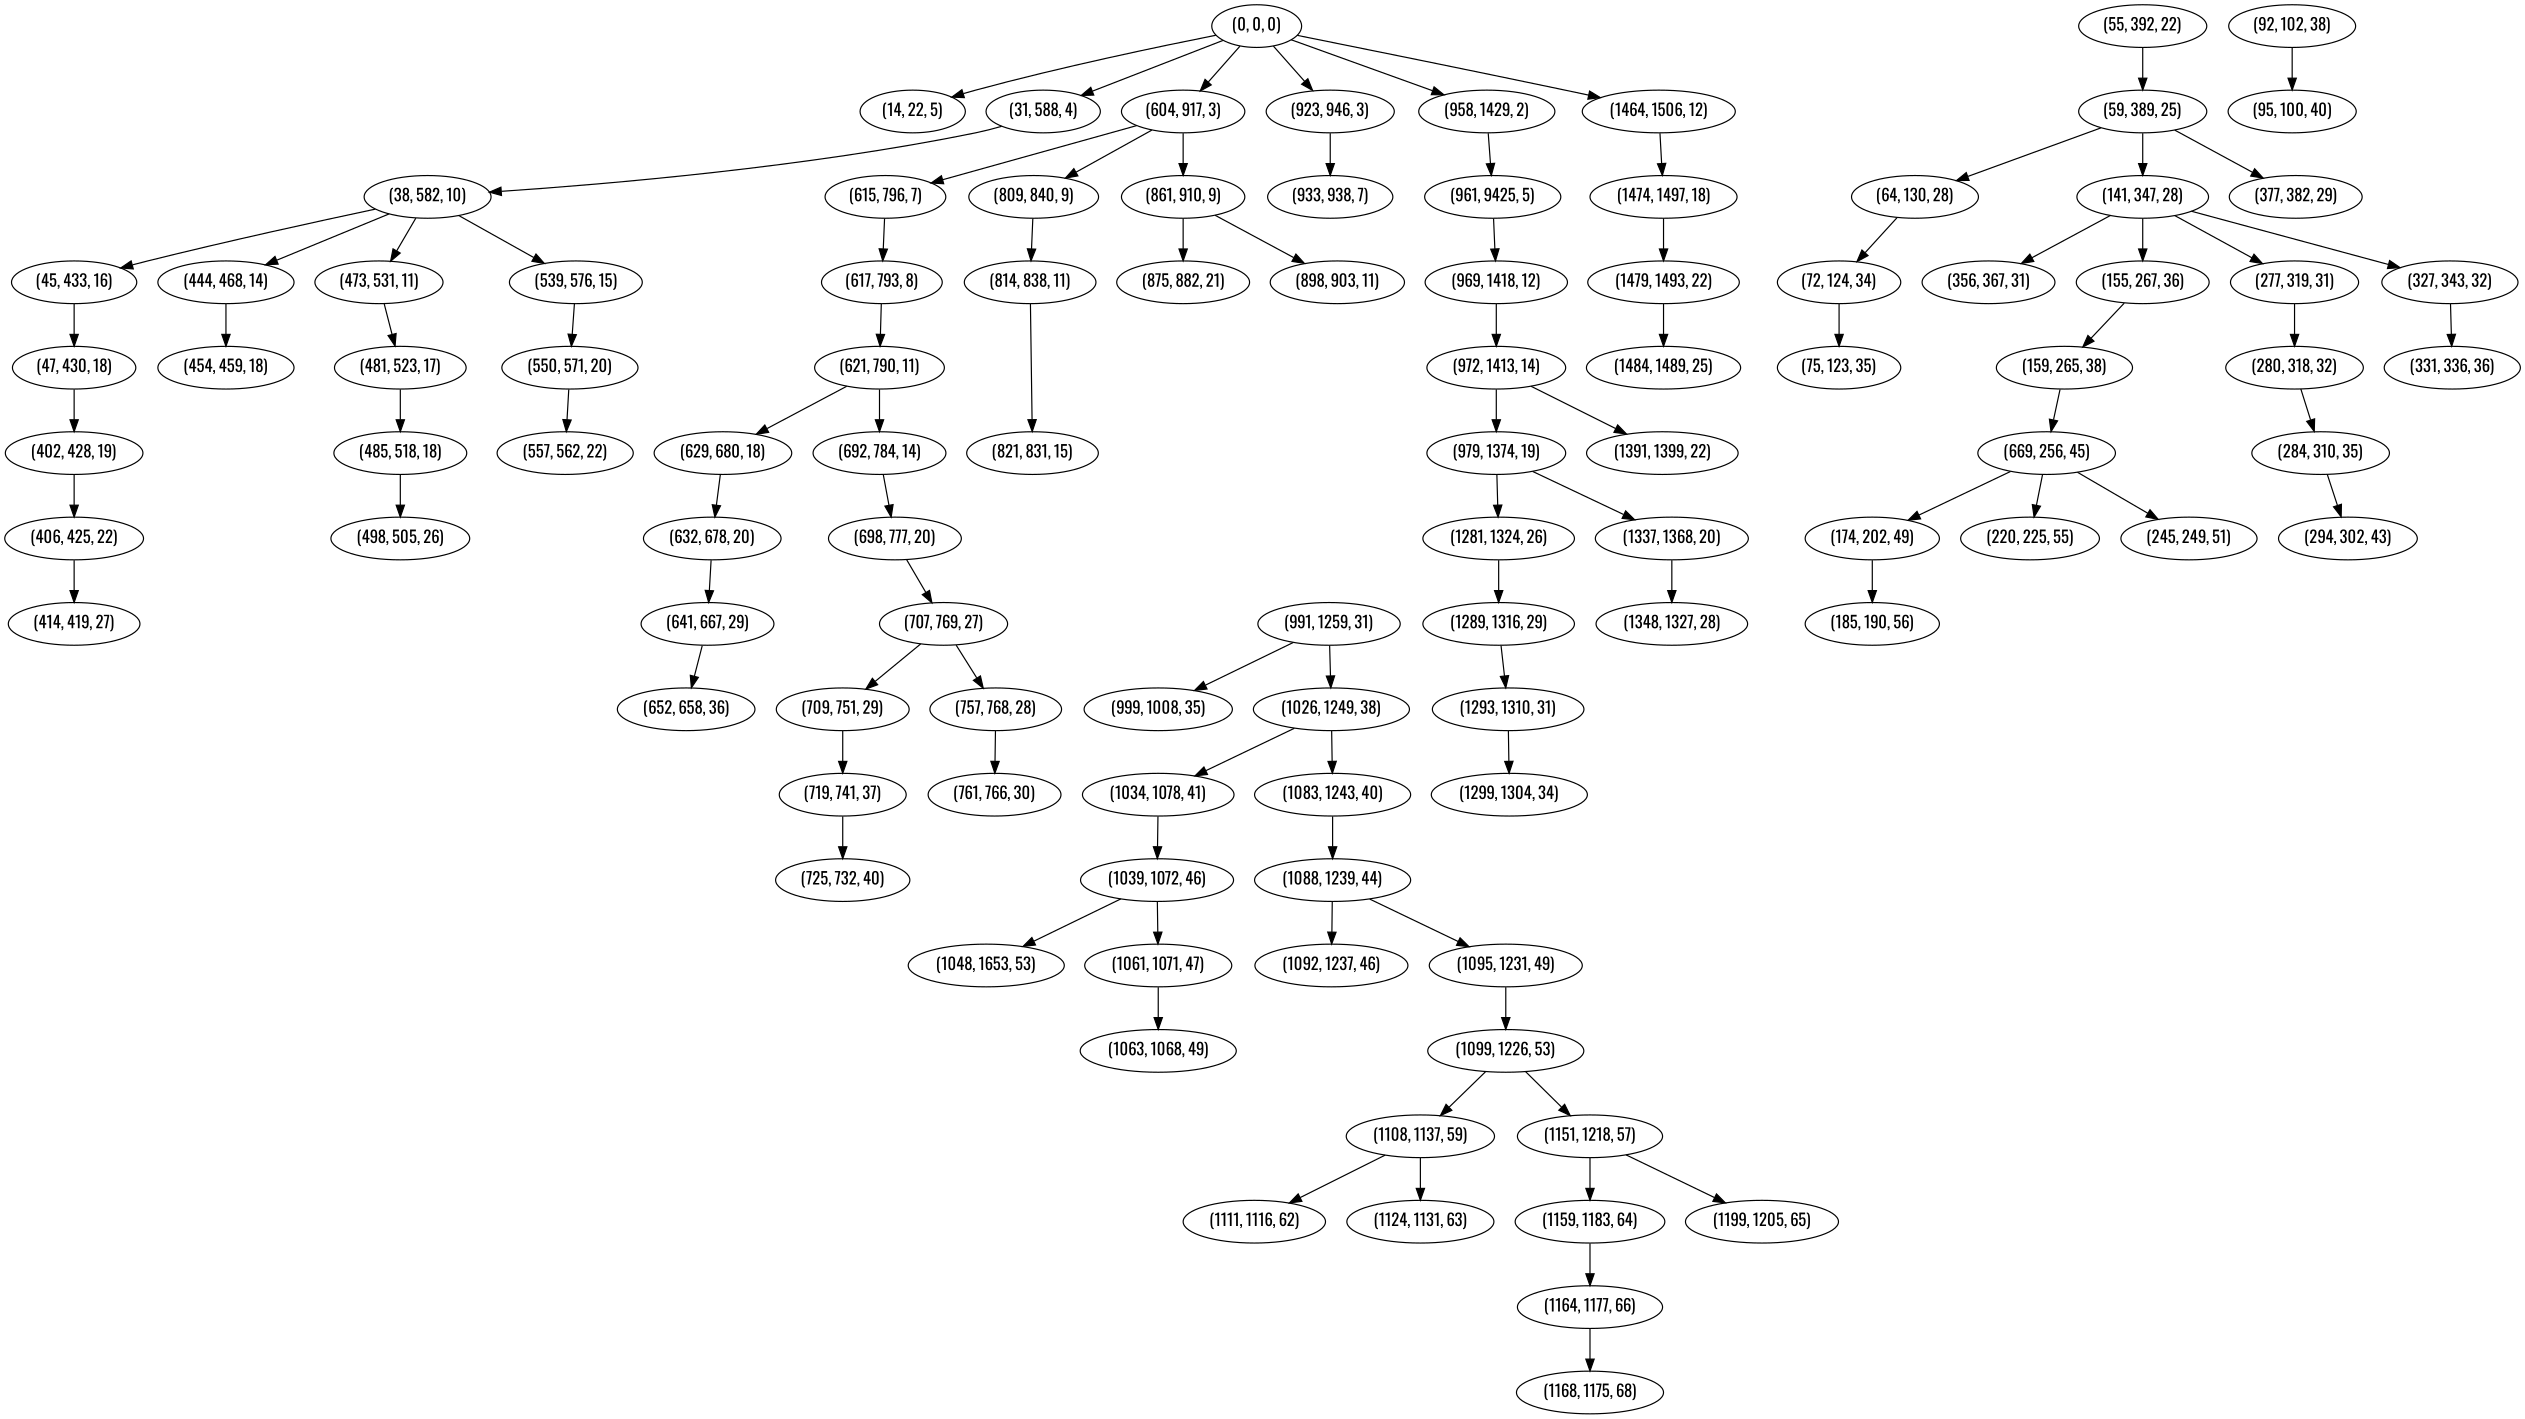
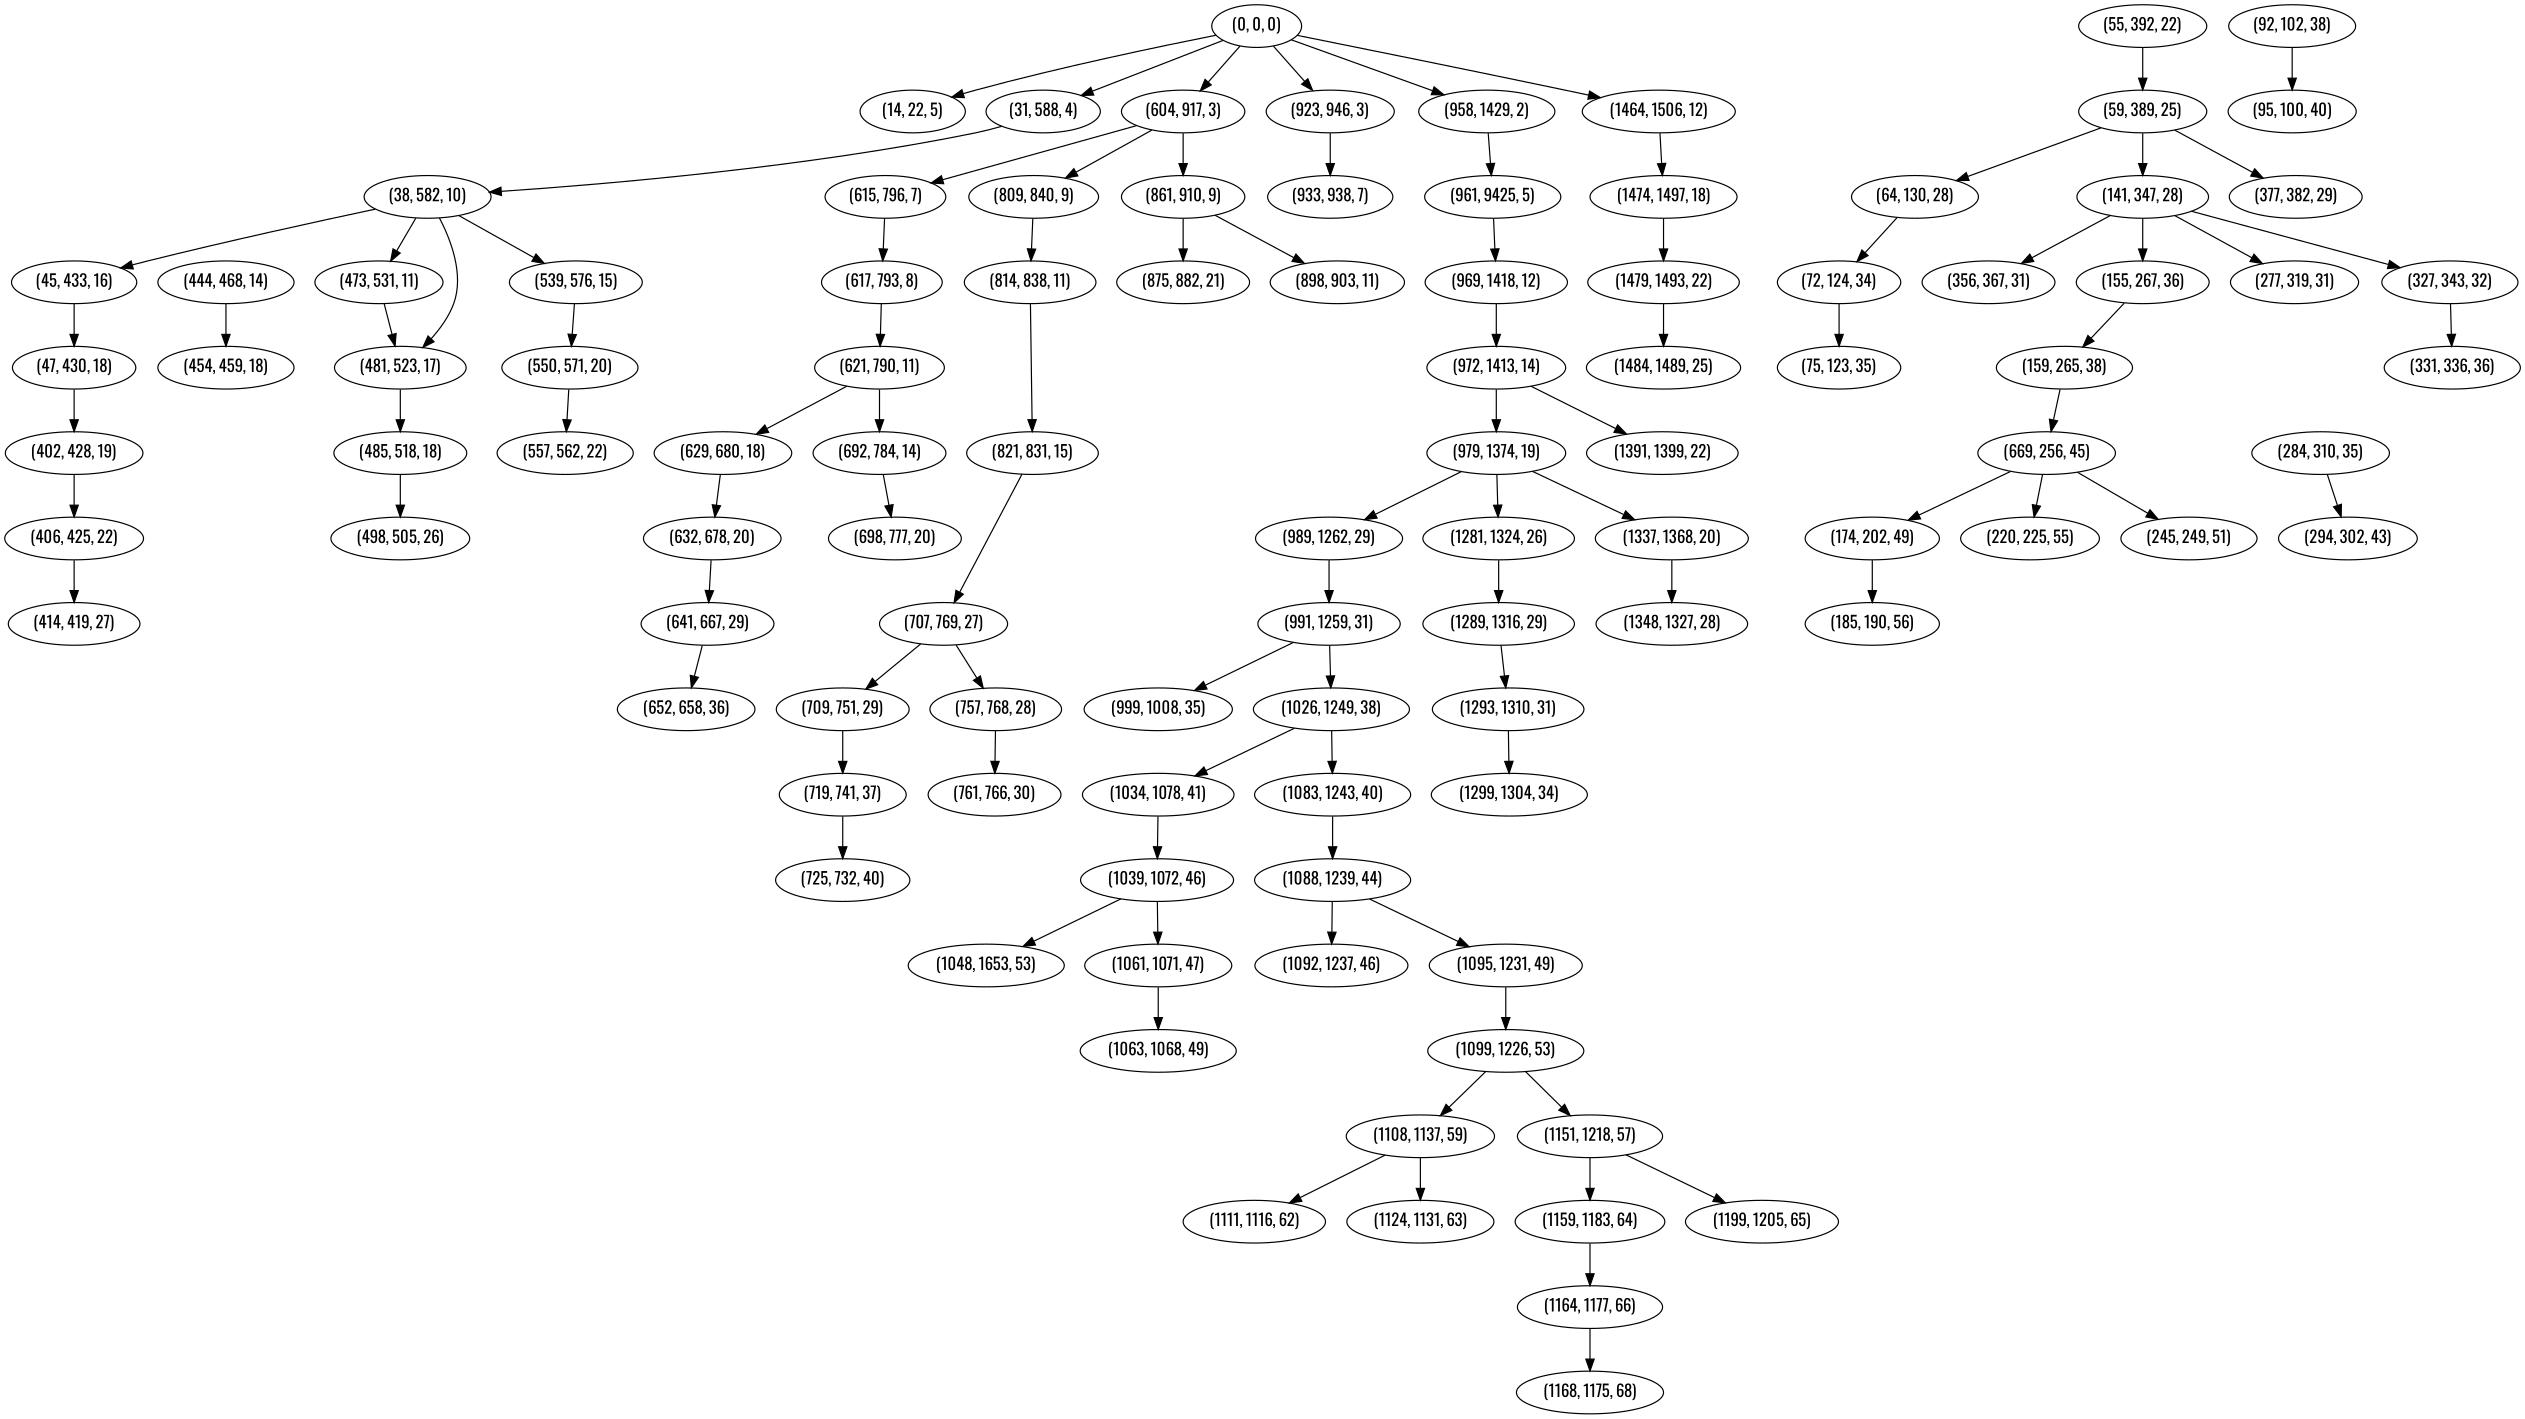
(333, 237) -> (458, 280)
(2295, 368) -> none
none -> (1329, 538)
(916, 576) -> (991, 533)
